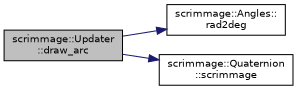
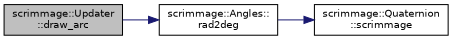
(136, 56) -> (291, 20)
